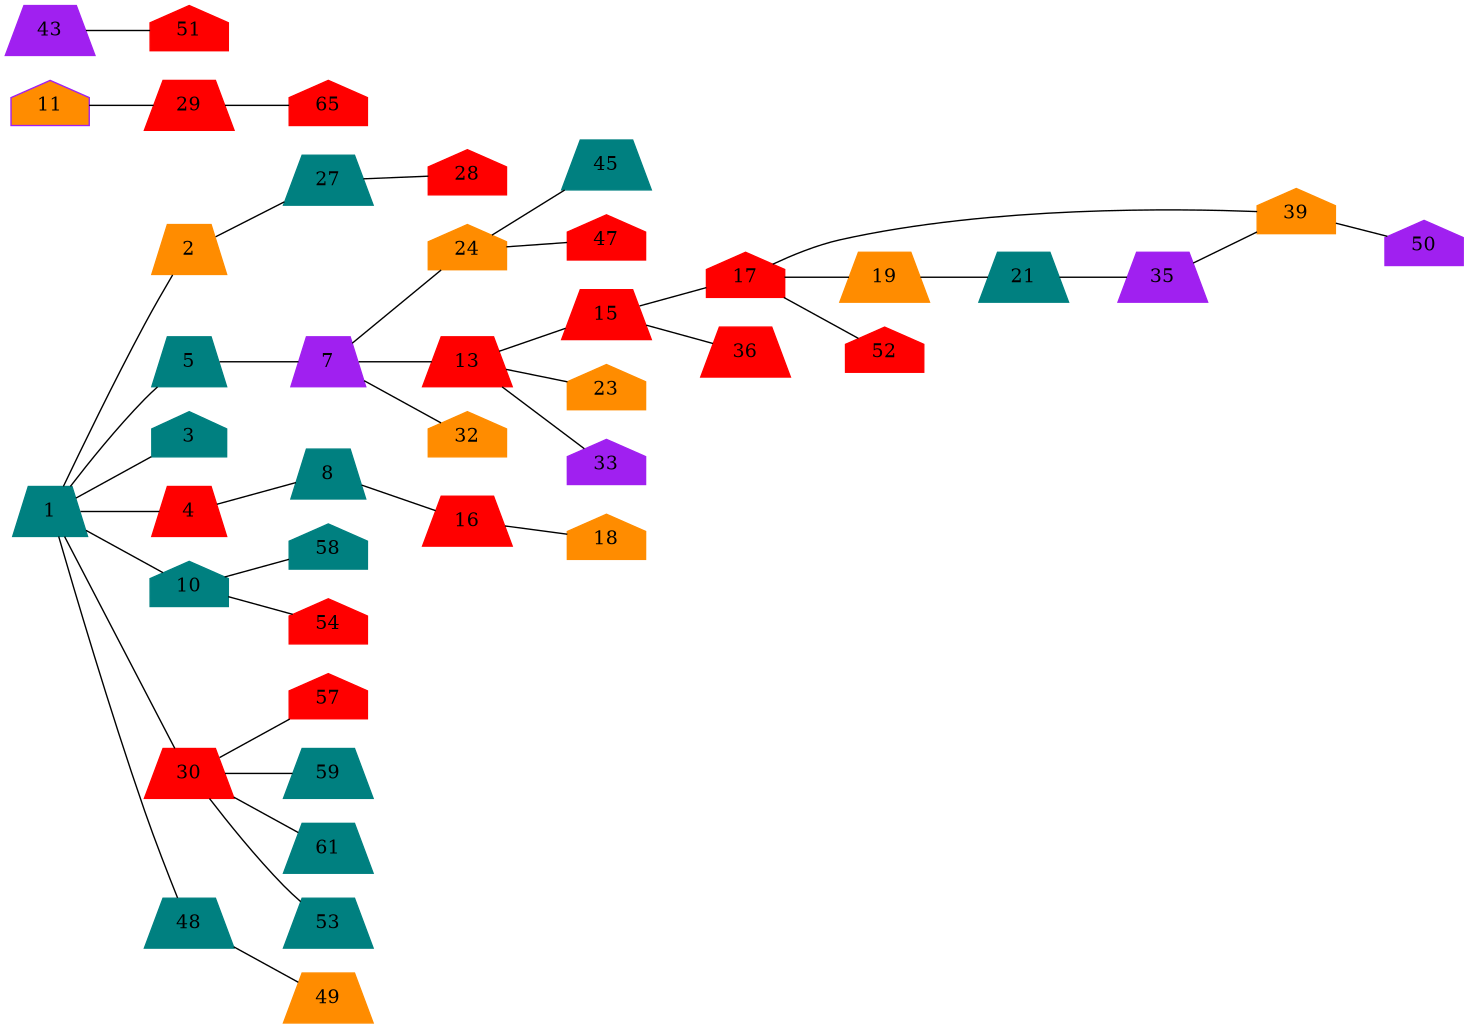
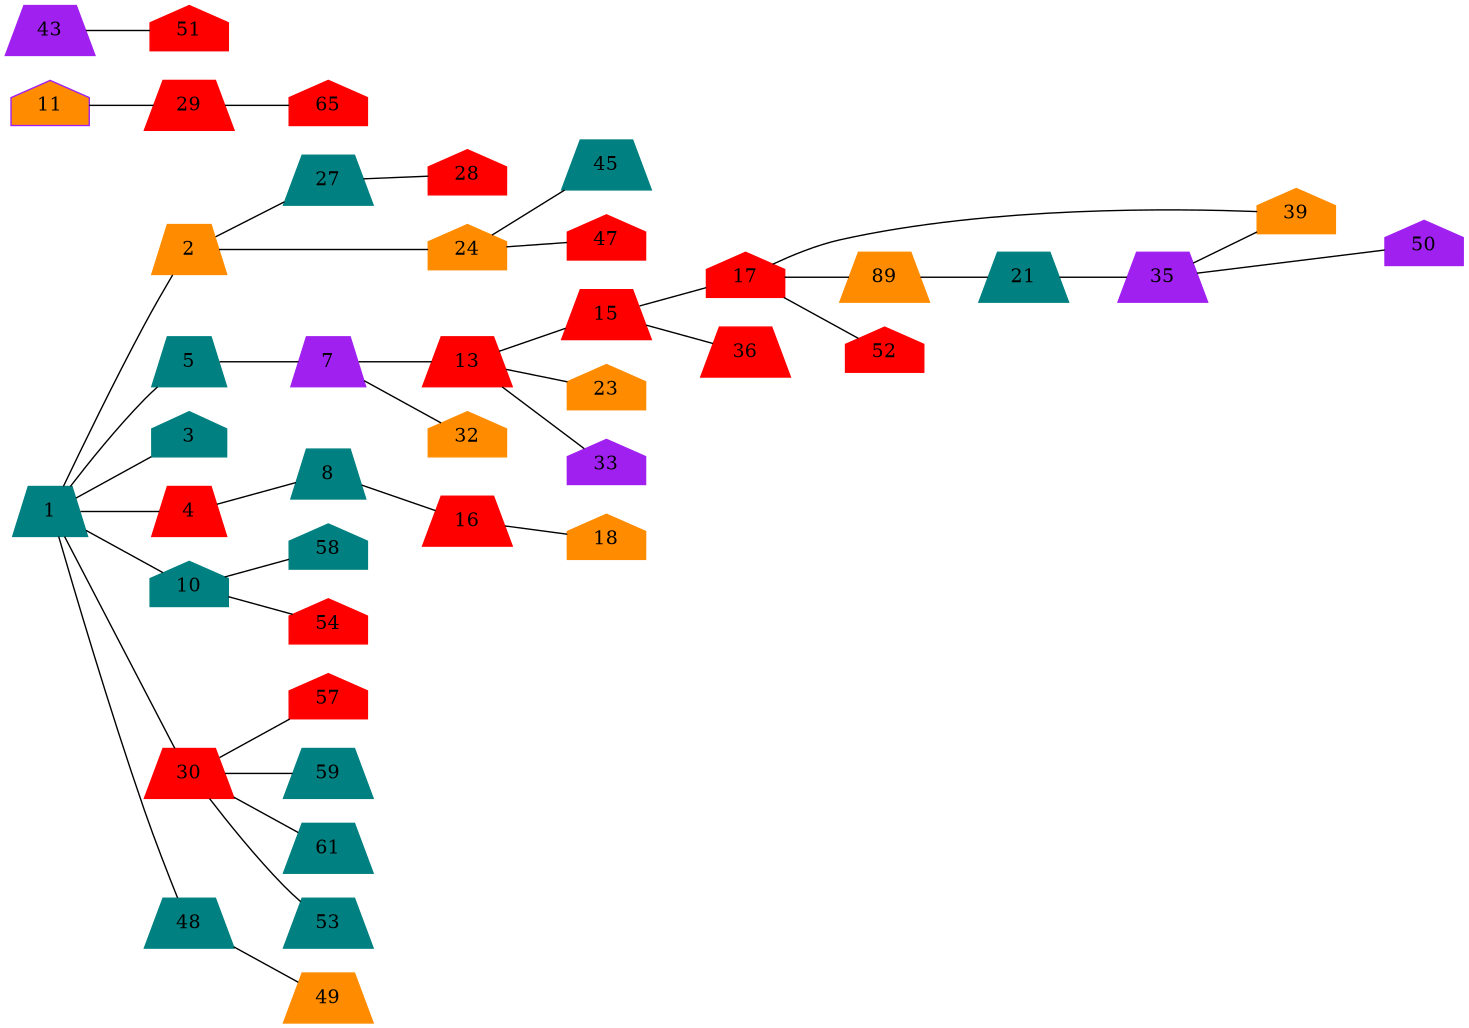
(1362, 230) -> (1291, 262)
(885, 277) -> (885, 277)
(397, 307) -> (324, 250)
